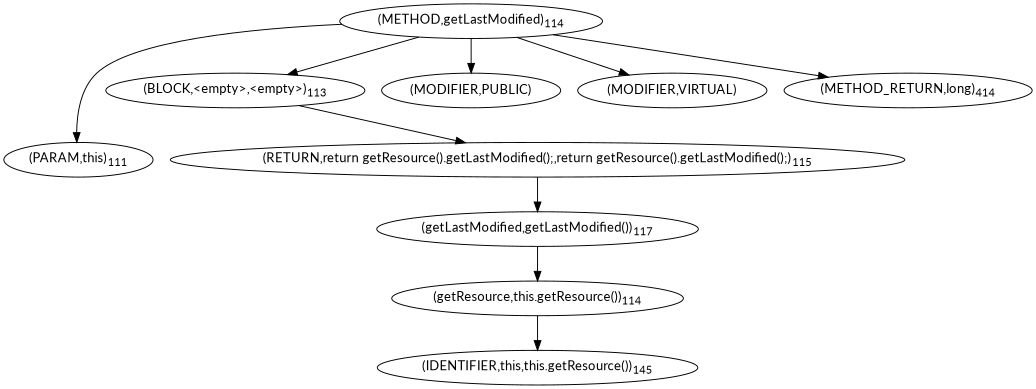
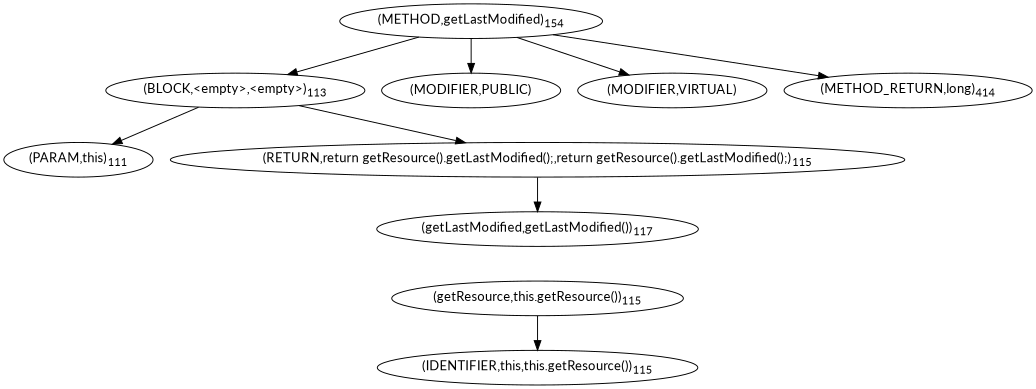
(554, 20) -> (554, 20)
(184, 41) -> (160, 124)
(538, 259) -> none
(632, 297) -> (632, 297)
(643, 366) -> (643, 366)
